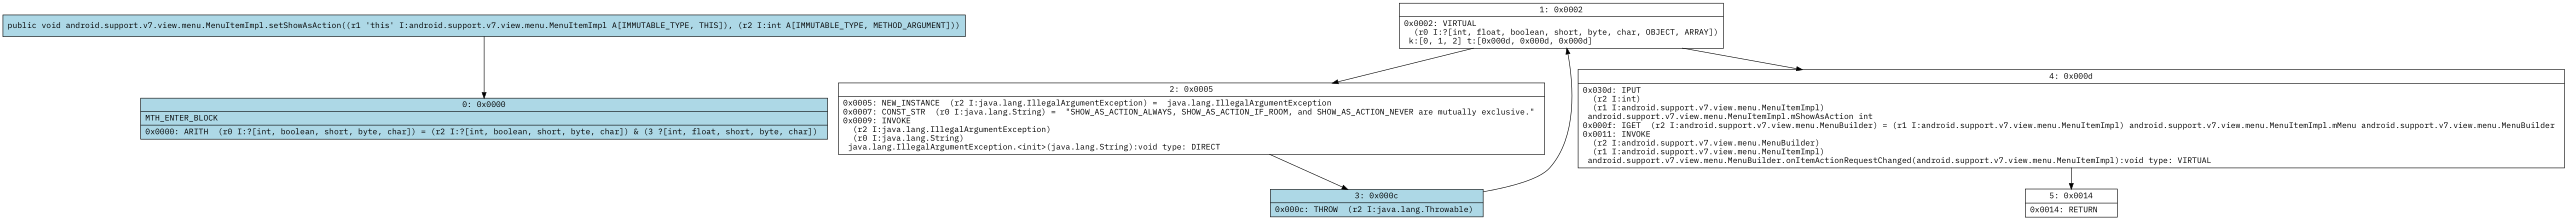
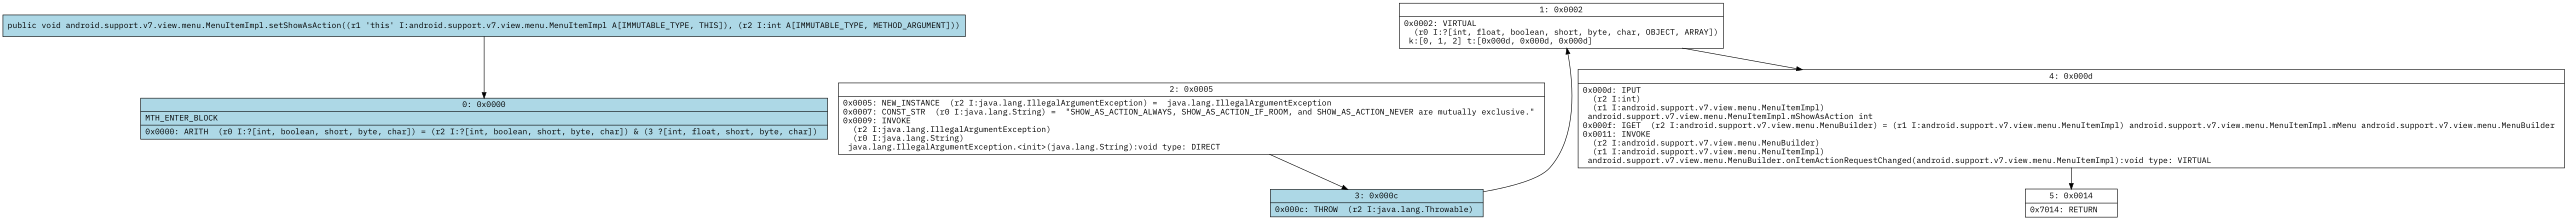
(1406, 65) -> none
(1617, 90) -> (1617, 90)
(2071, 210) -> (2071, 210)
